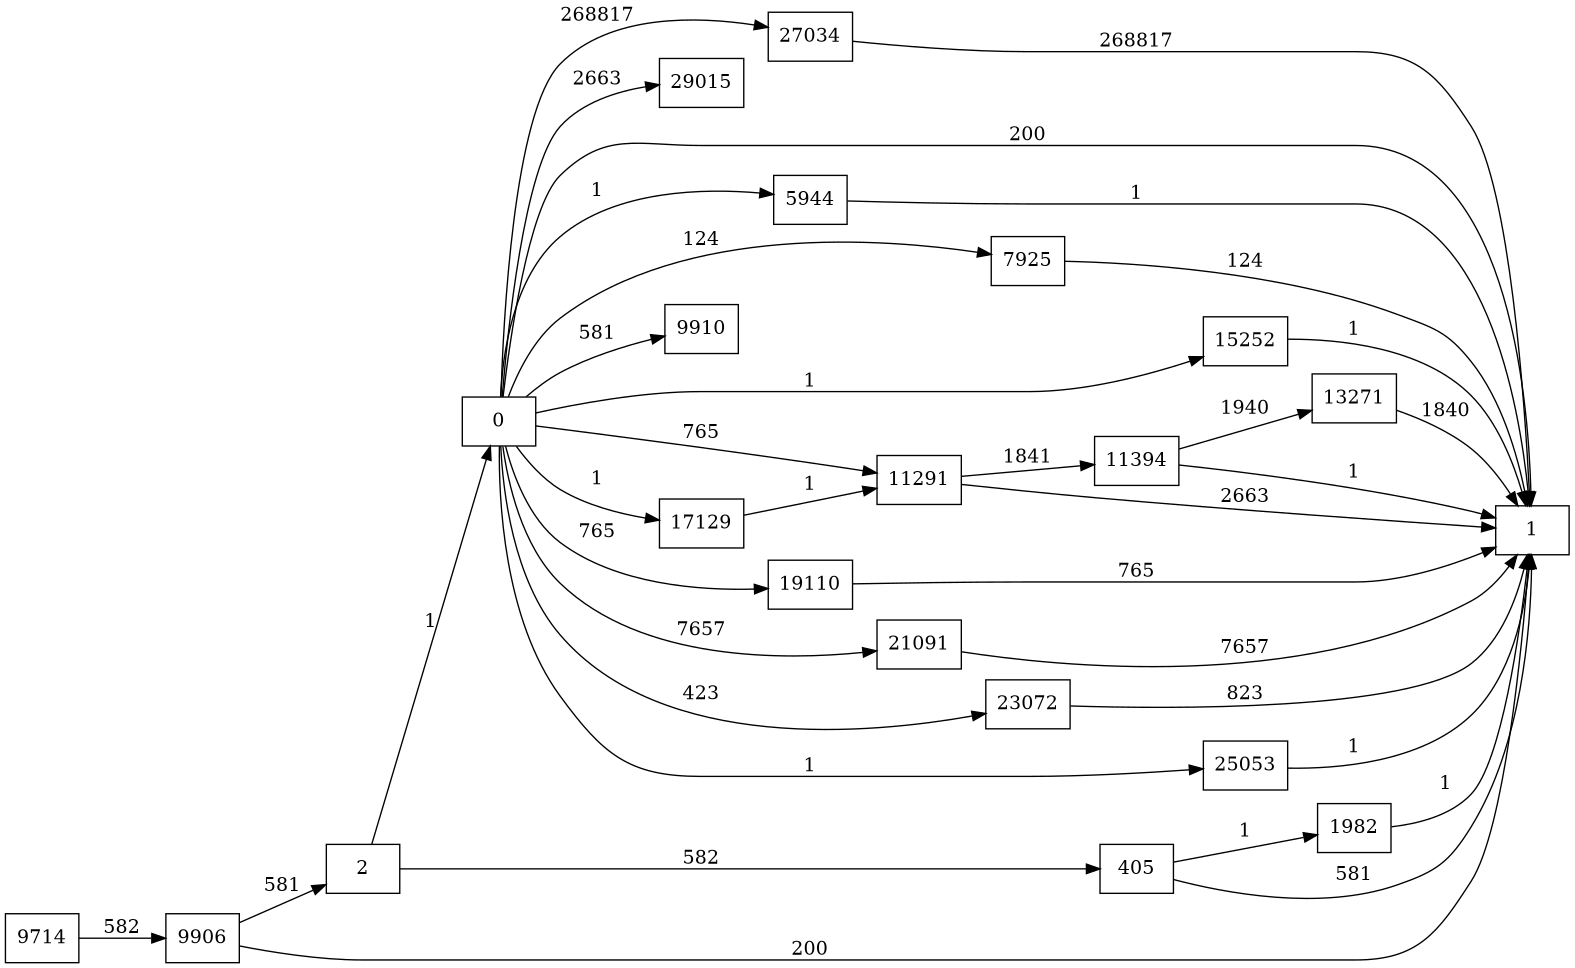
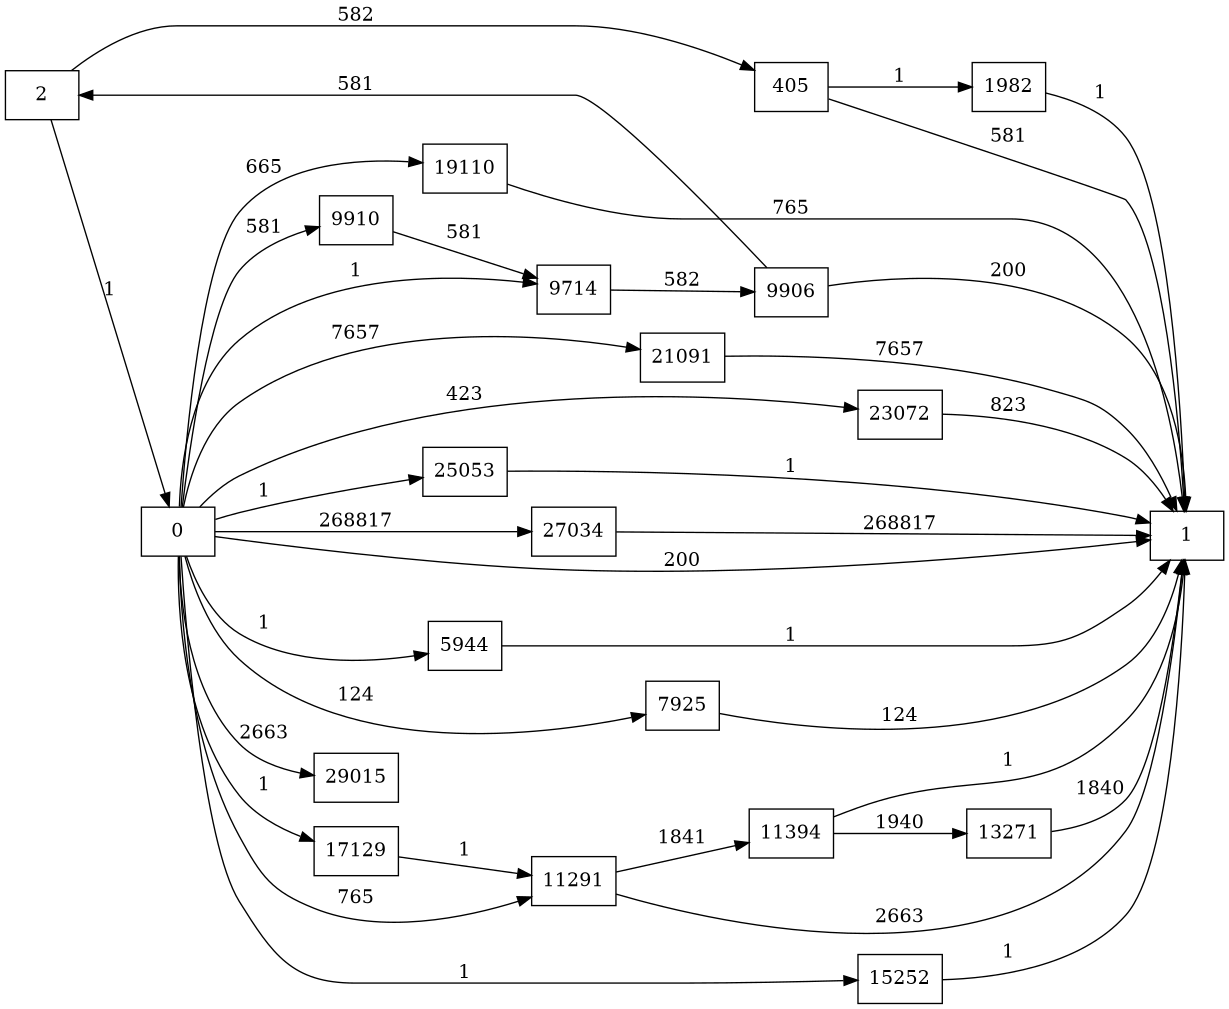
none -> (458, 253)
none -> (288, 310)
(598, 532) -> (264, 168)
